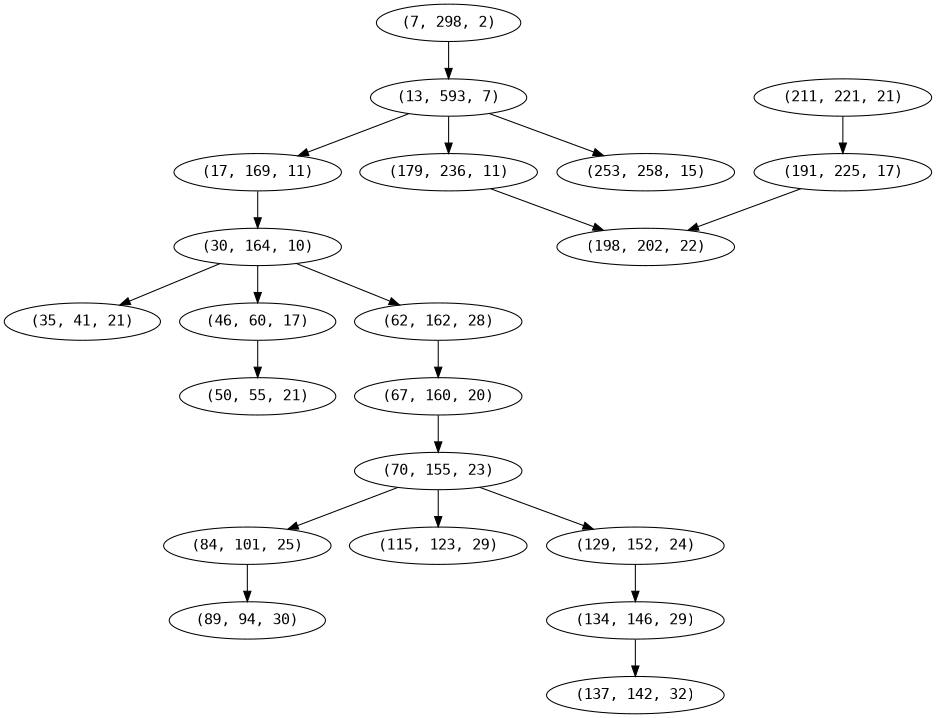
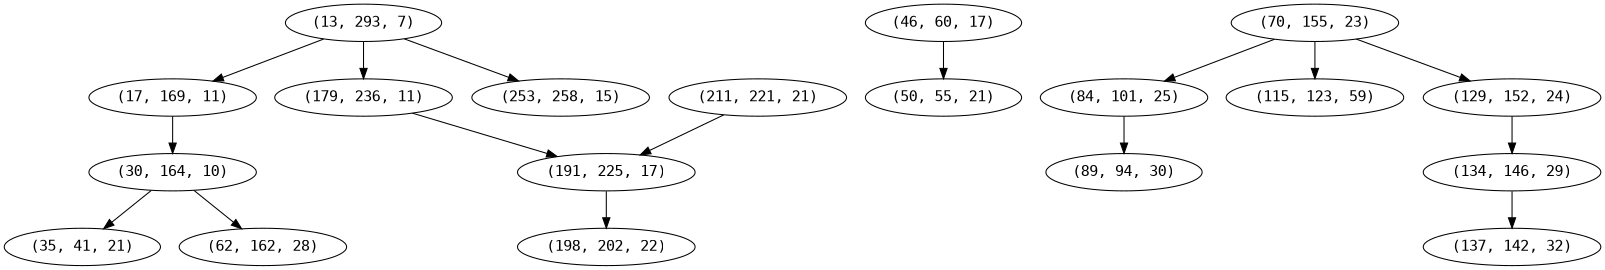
(449, 23) -> none
(449, 98) -> (364, 23)
(542, 208) -> (480, 133)
(258, 279) -> none
(438, 396) -> none
(438, 546) -> (1315, 98)
